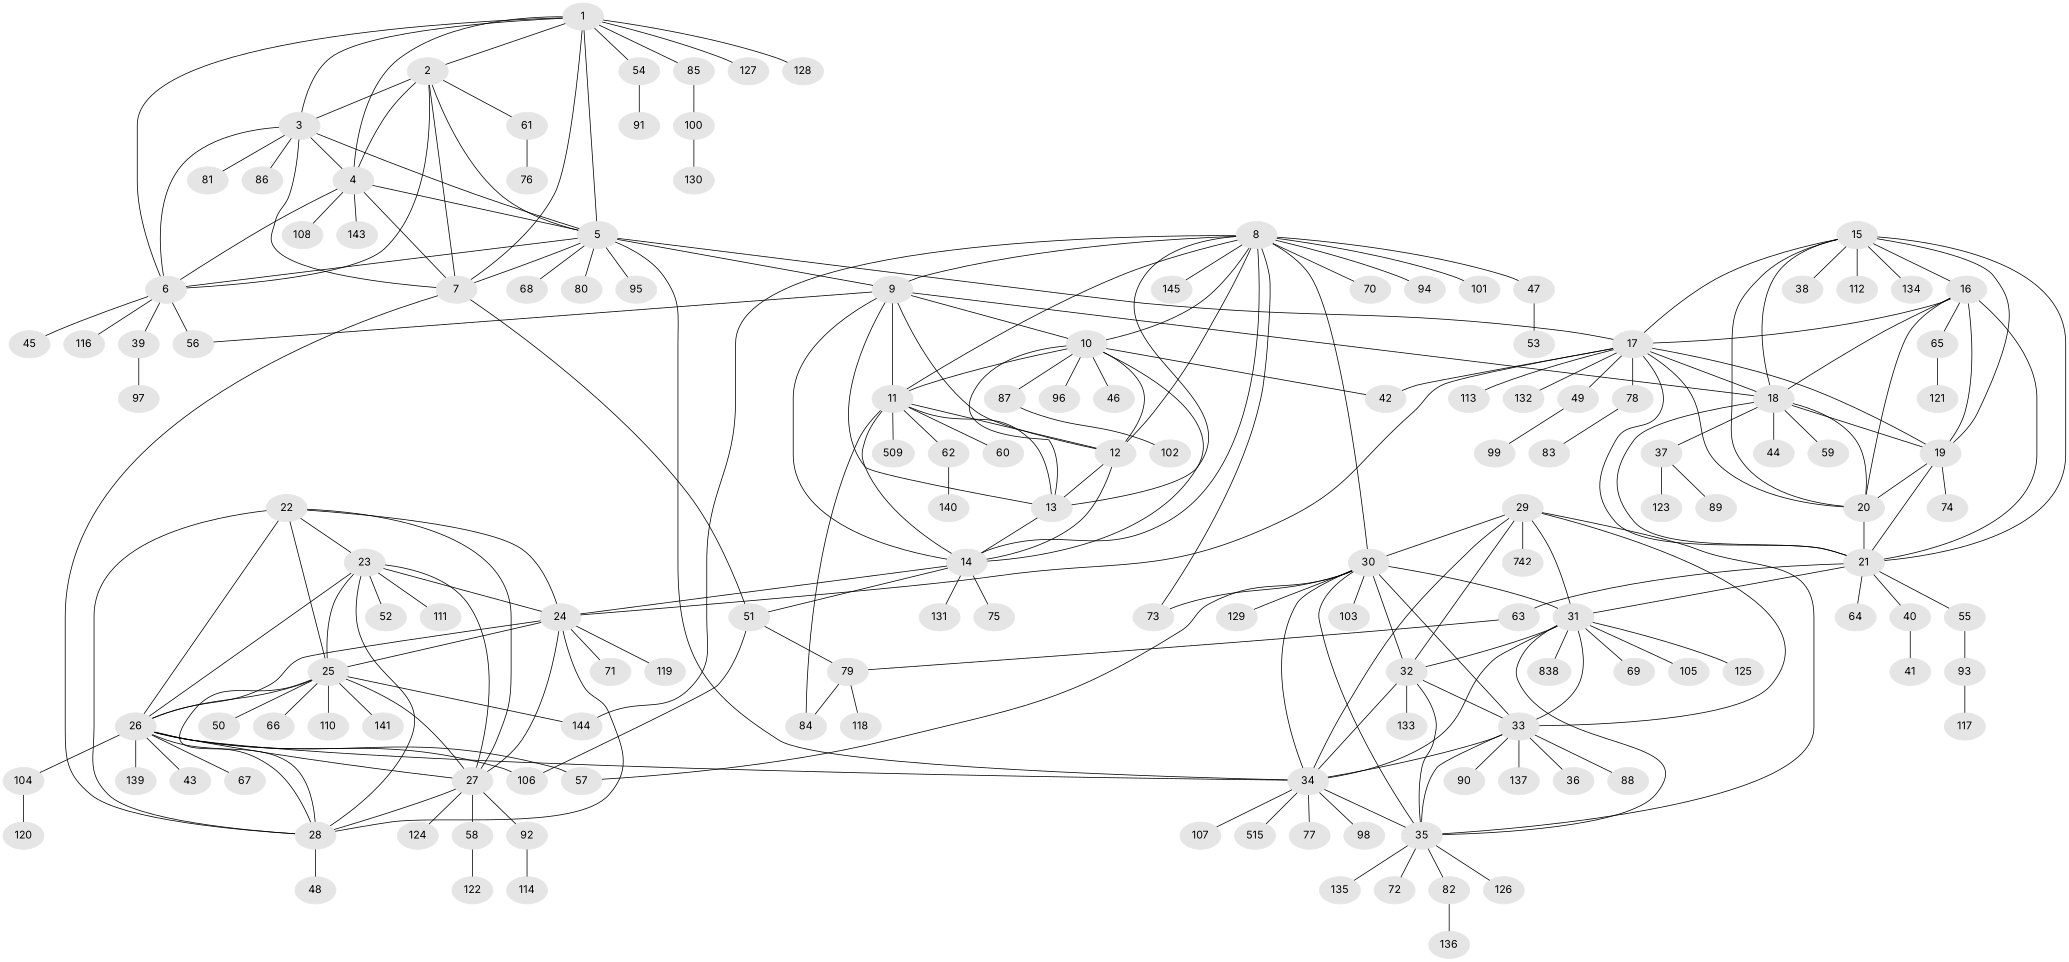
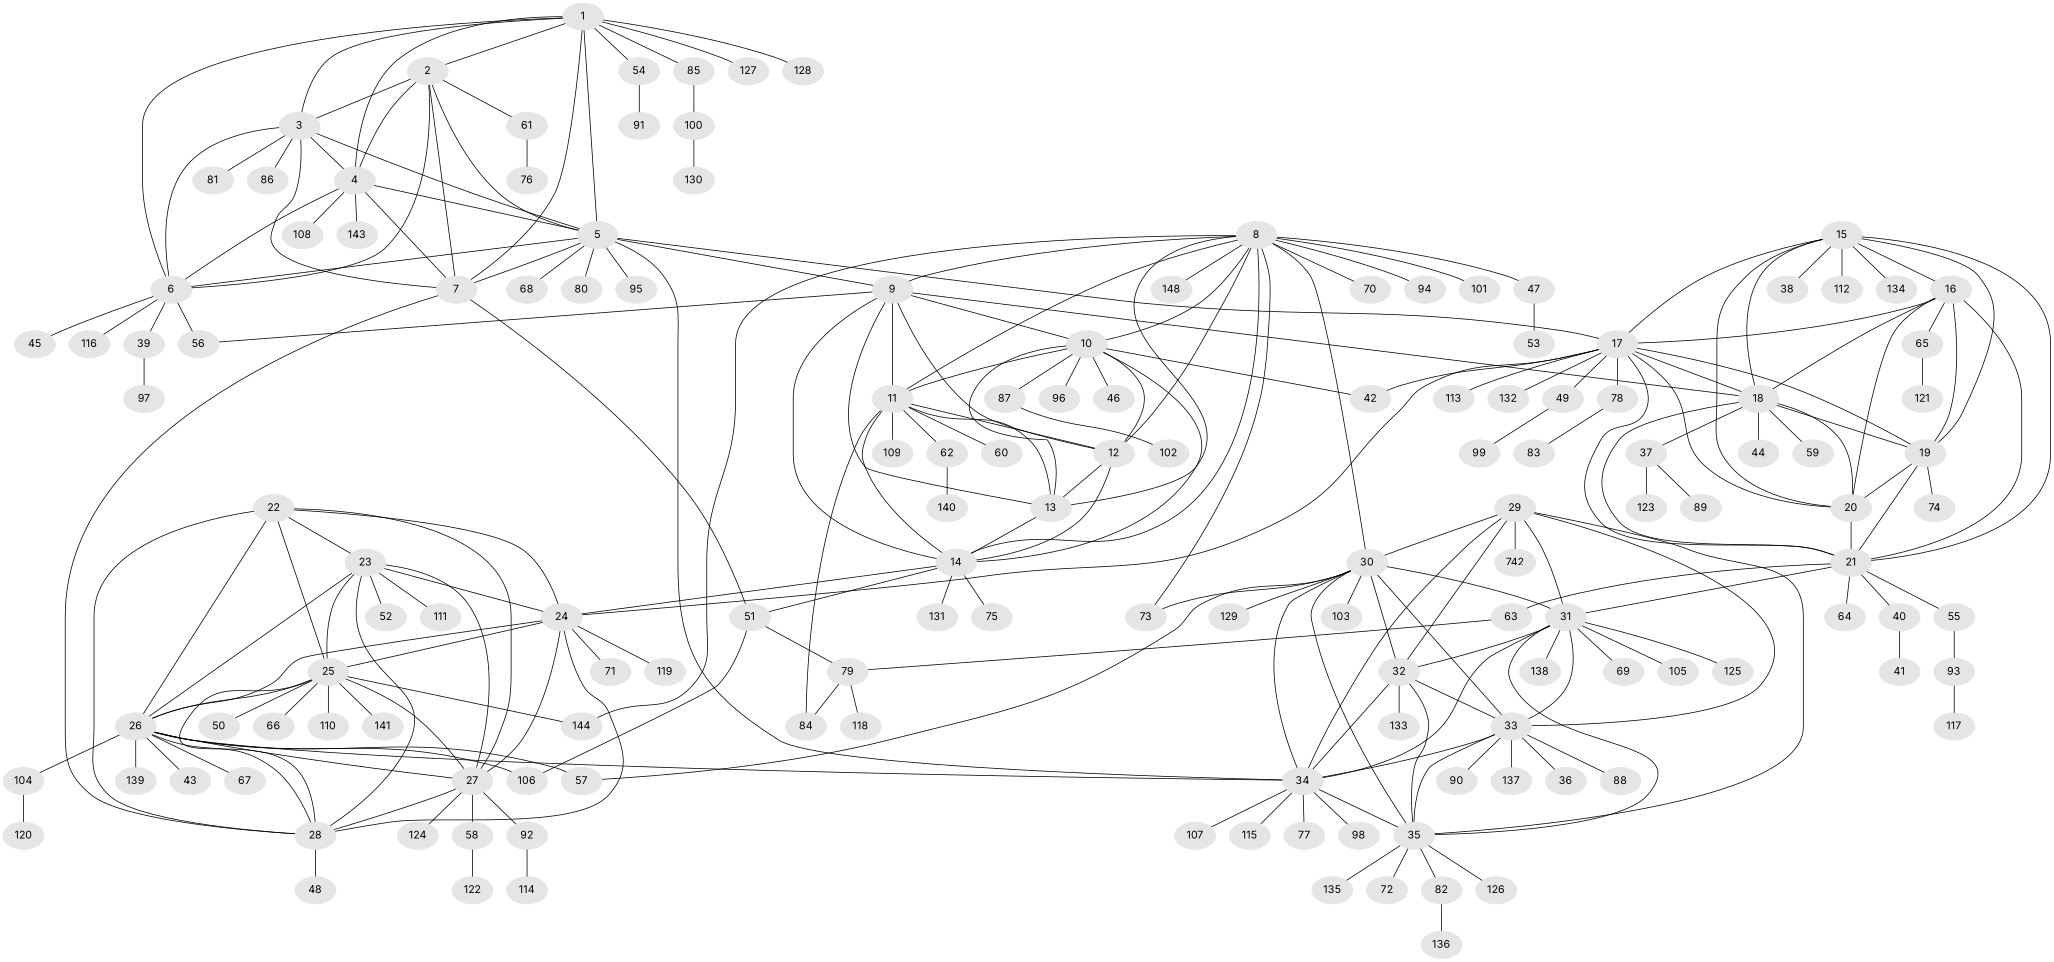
(1172, 290) -> (1172, 290)
(893, 453) -> (893, 453)
(1549, 672) -> (1540, 672)
(1255, 836) -> (1250, 836)
